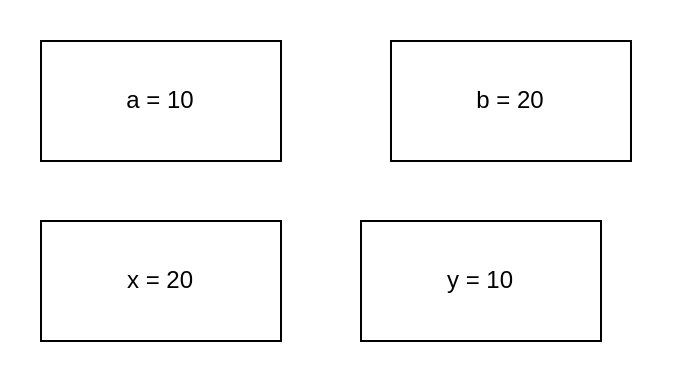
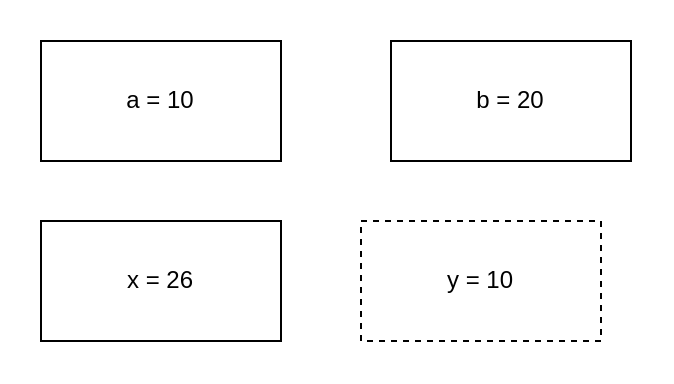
(161, 281) -> (161, 281)
(481, 281) -> (481, 281)
